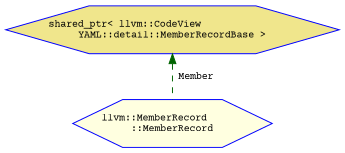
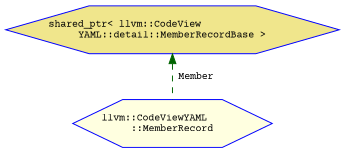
(172, 123) -> (172, 123)
